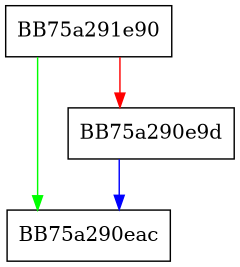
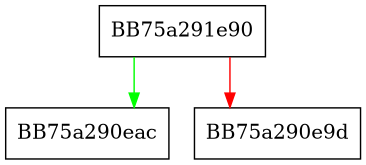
(119, 177) -> none
